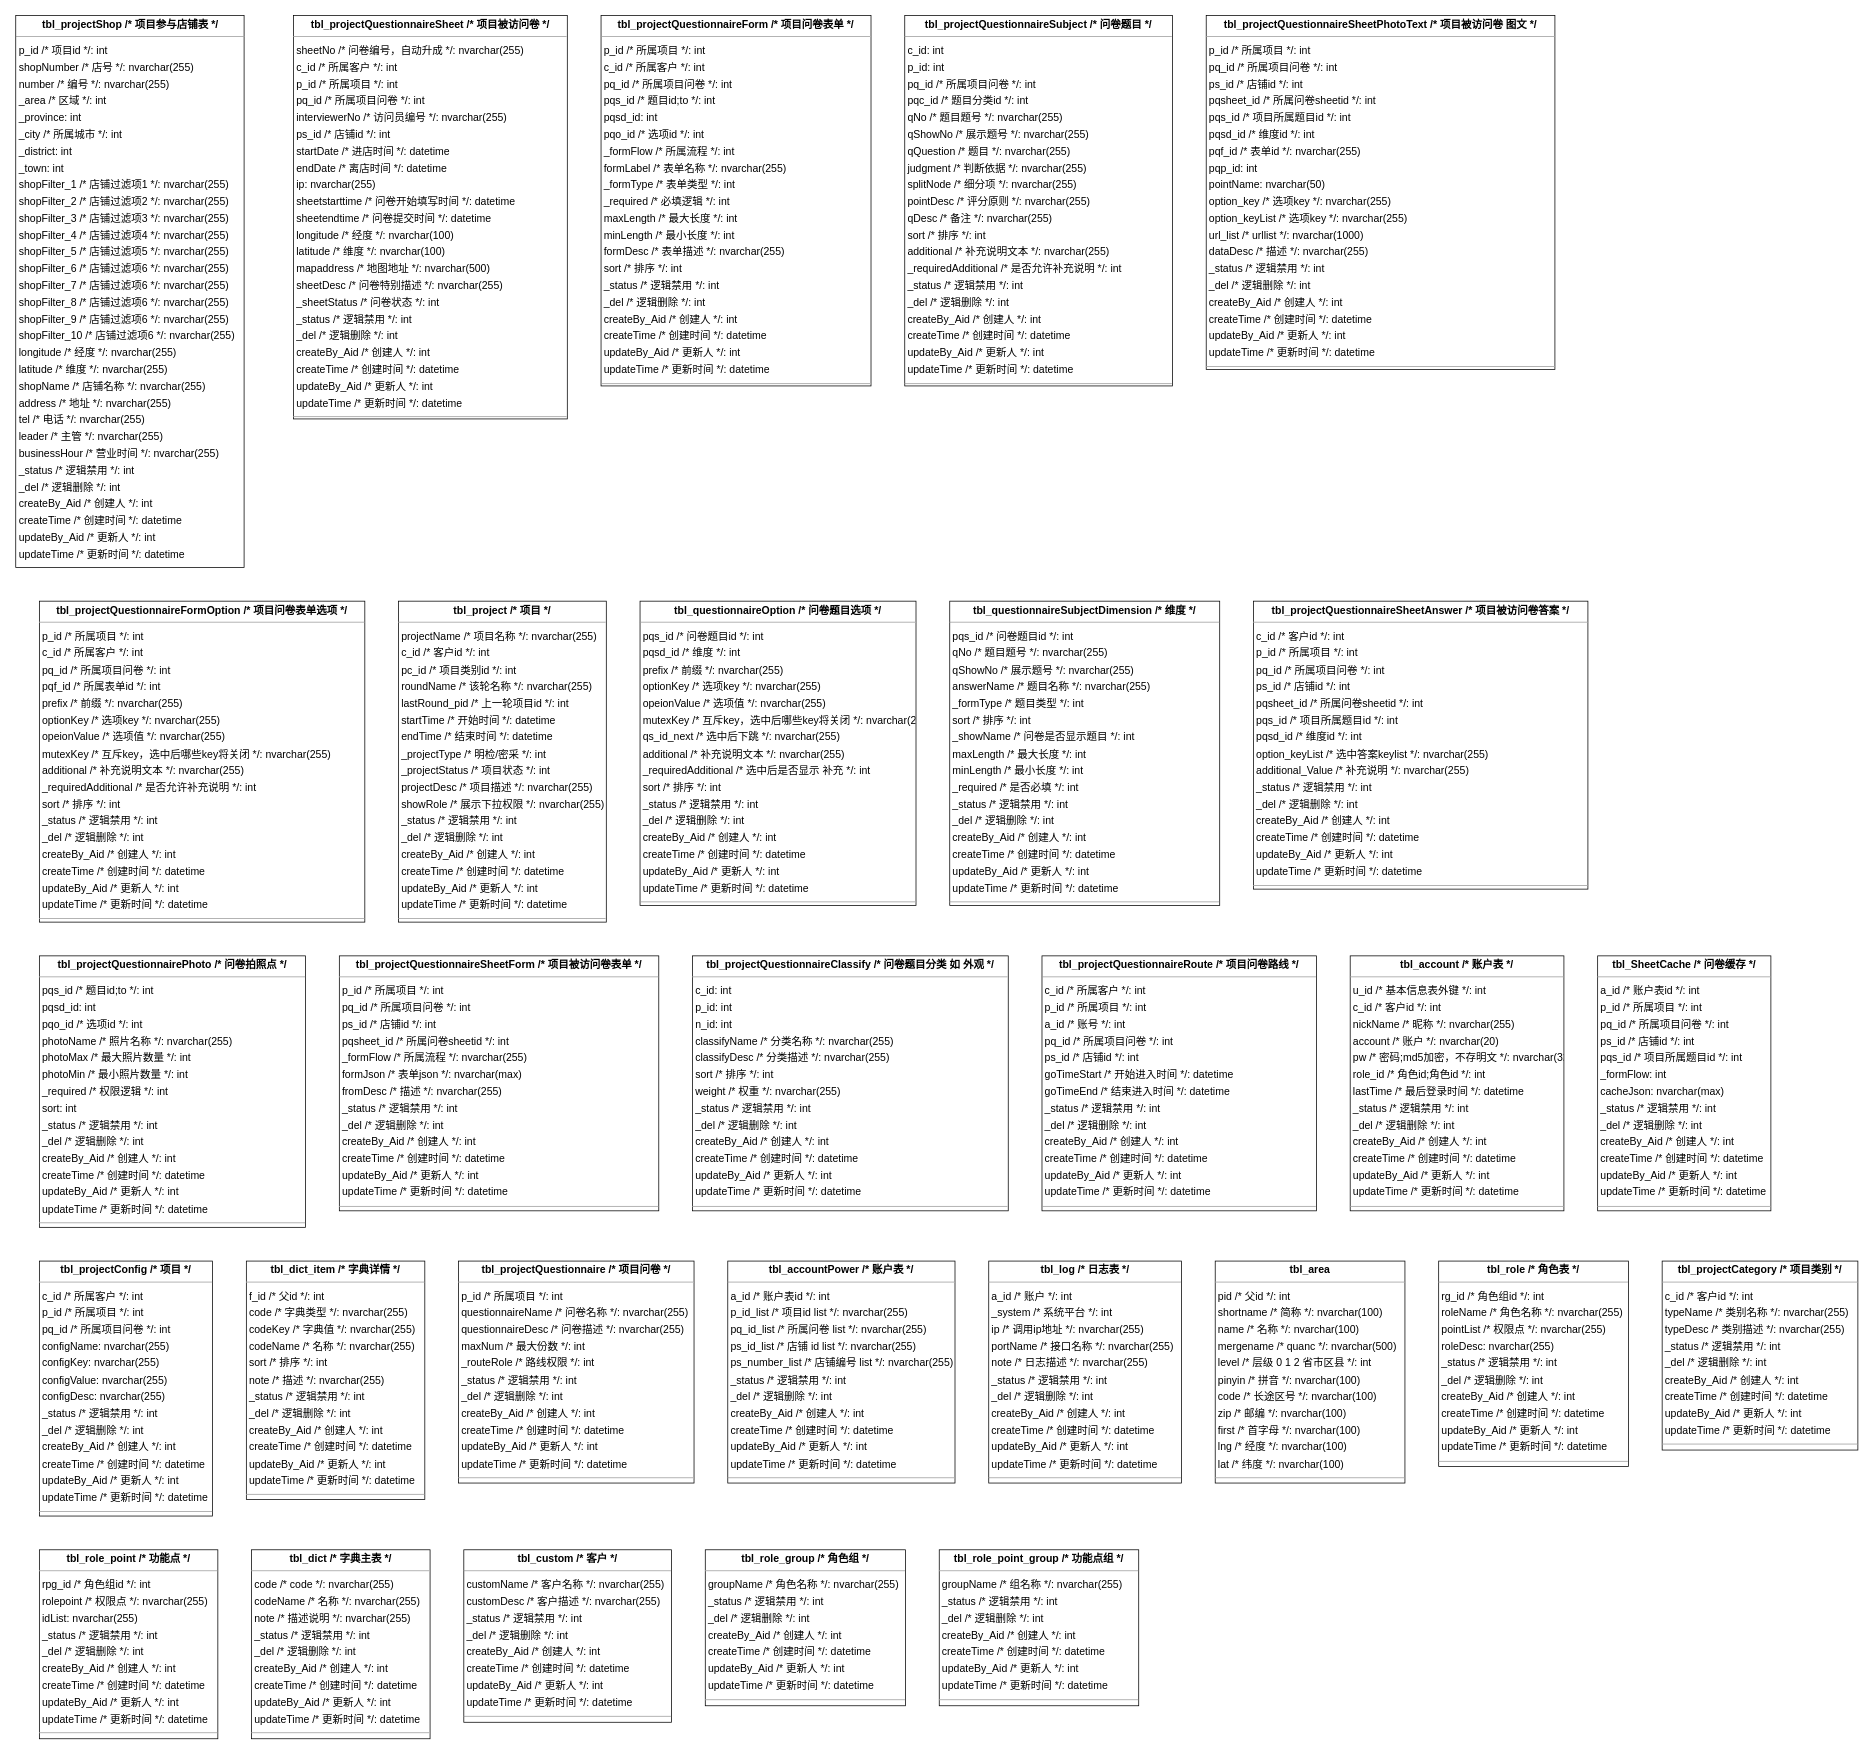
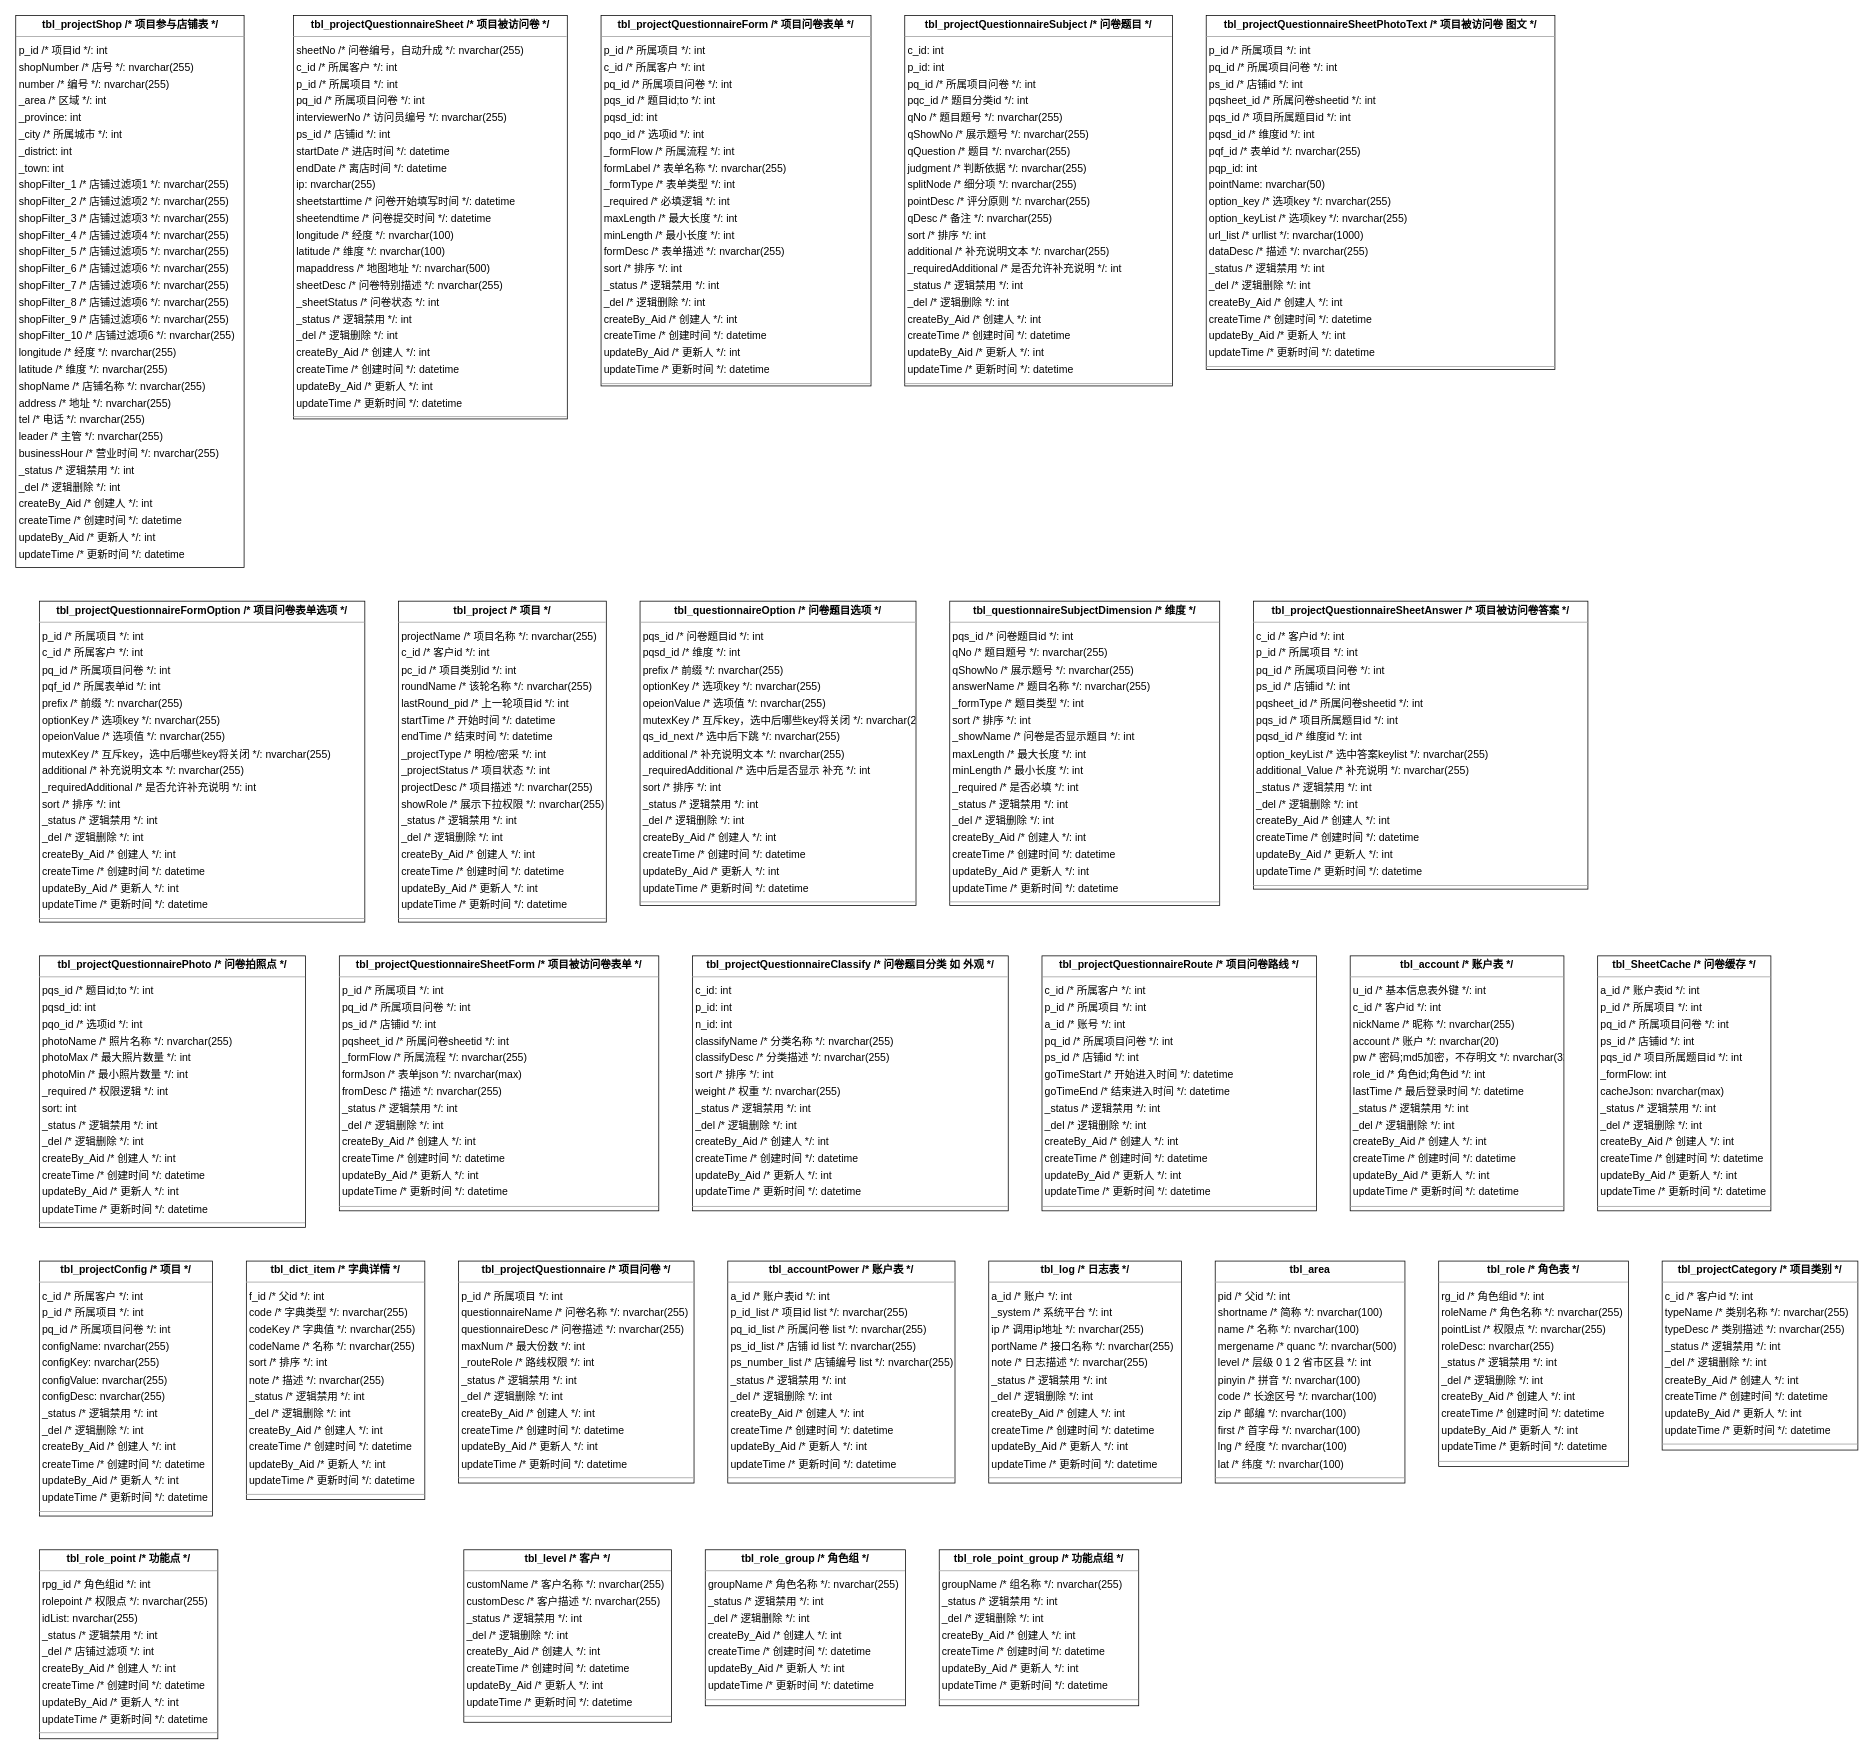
(574, 1613) -> (574, 1613)
(138, 1619) -> (138, 1619)
(341, 1644) -> none
